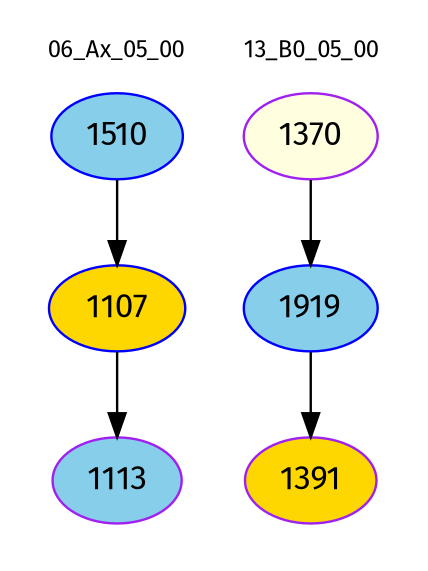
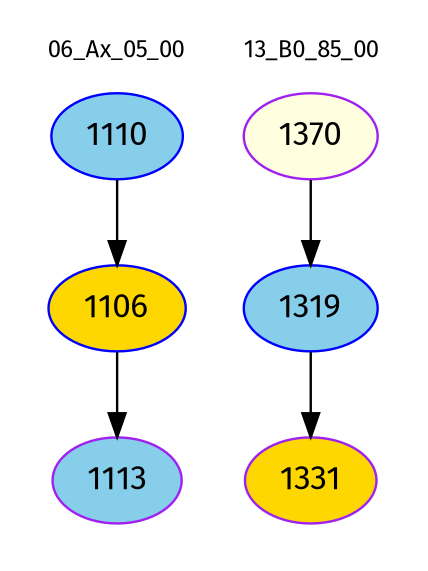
(312, 51) -> (312, 51)
(117, 136) -> (117, 136)
(117, 308) -> (117, 308)
(311, 308) -> (311, 308)
(311, 480) -> (311, 480)
